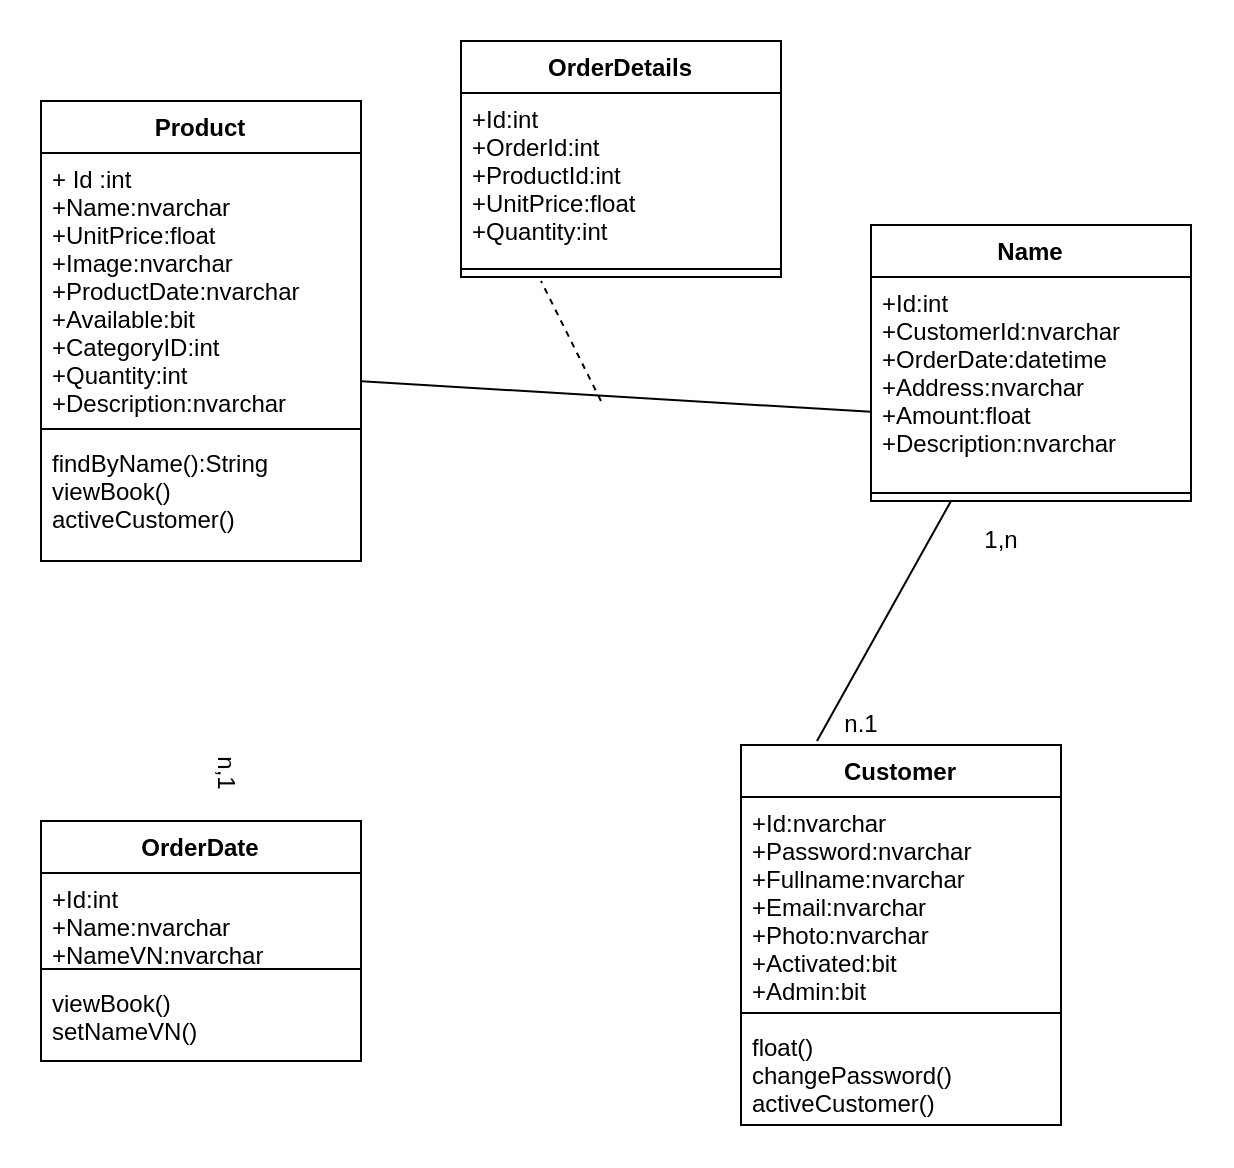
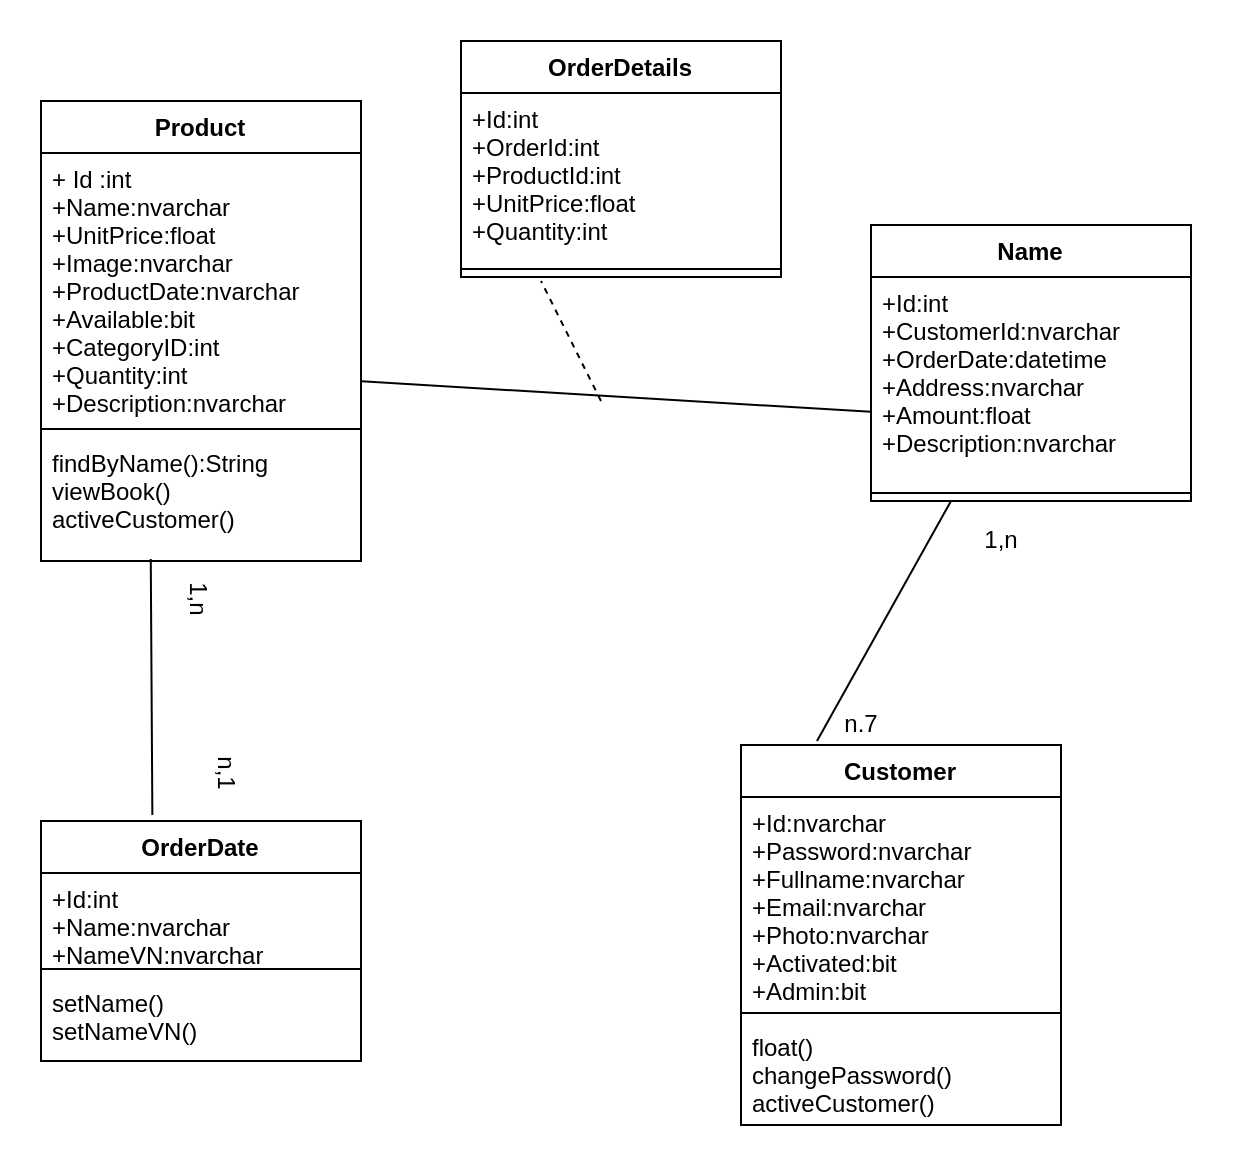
none -> (152, 691)
(862, 725) -> (862, 725)
(116, 1004) -> (112, 1004)
